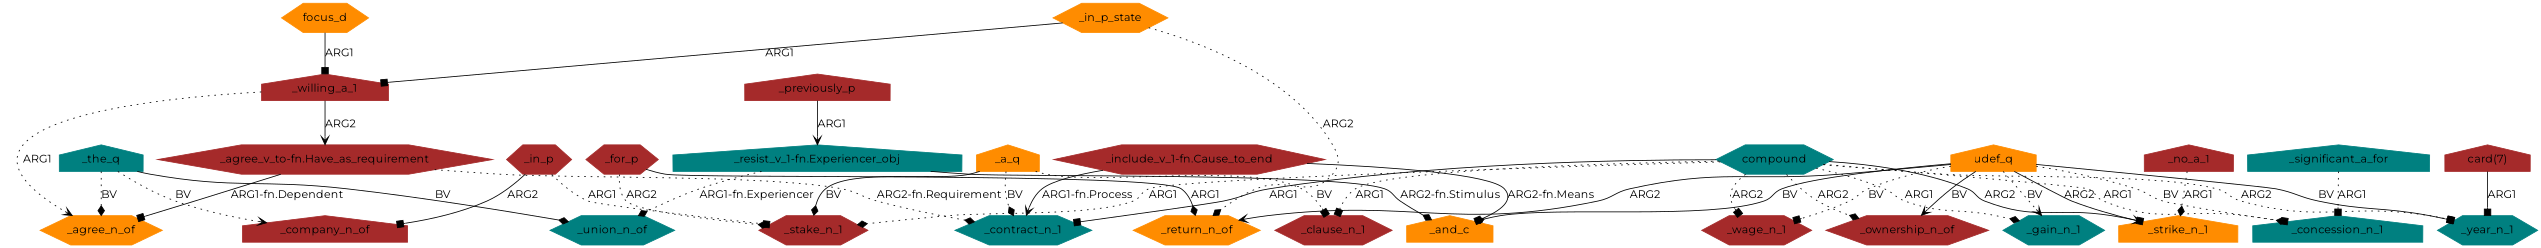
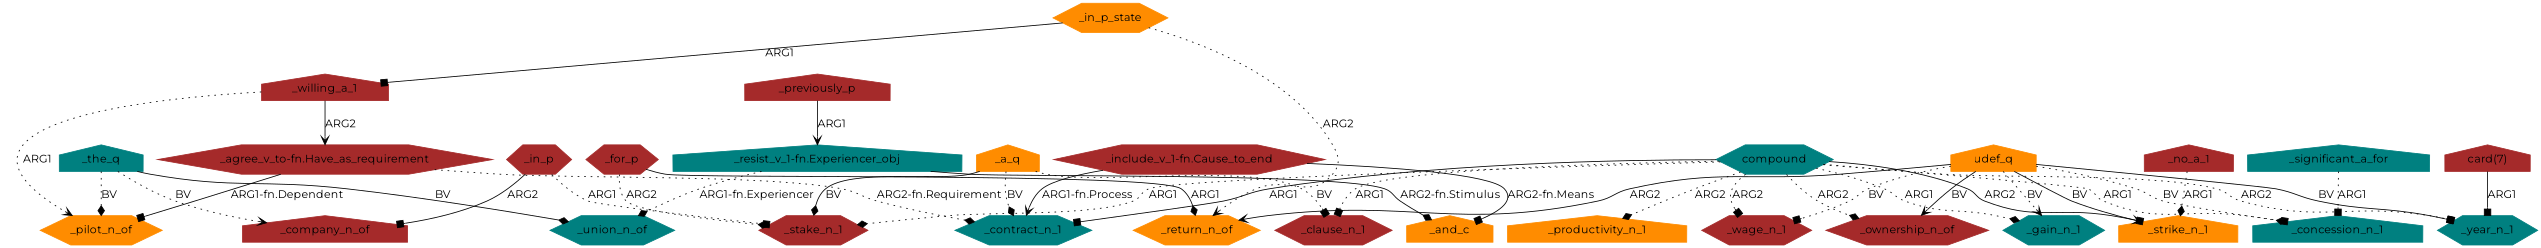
(325, 18) -> none
(1313, 118) -> (1313, 118)
(2080, 195) -> (2080, 195)
(1721, 209) -> none
(101, 230) -> (101, 230)
none -> (1597, 230)
